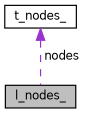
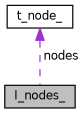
(41, 17) -> (40, 17)
